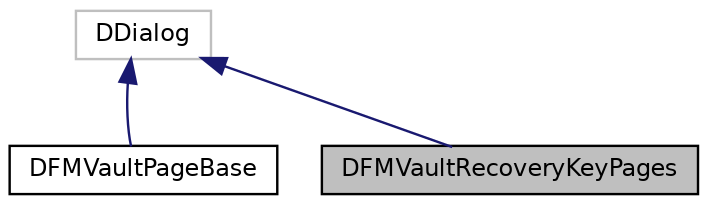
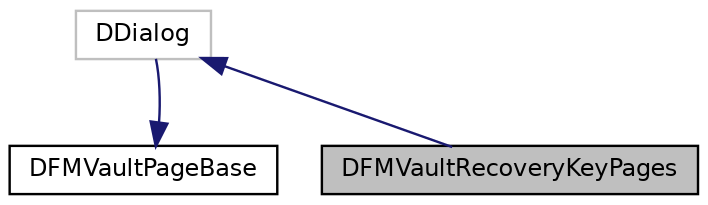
(127, 115) -> (159, 91)
